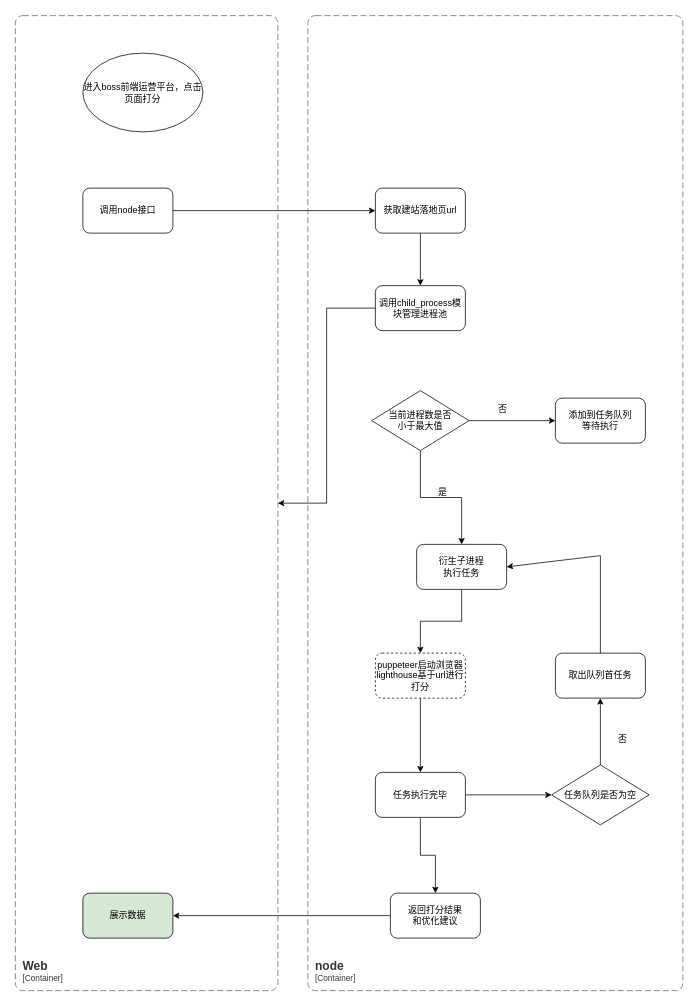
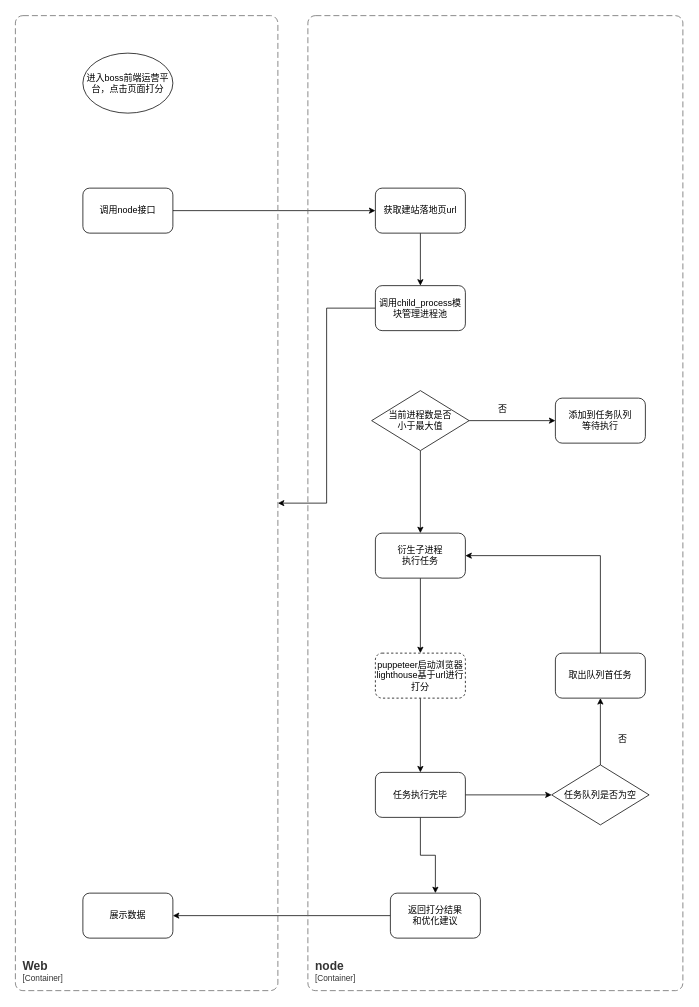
(143, 92) -> (128, 83)
(443, 492) -> none
(462, 567) -> (420, 555)
(128, 915) -> (128, 915)
